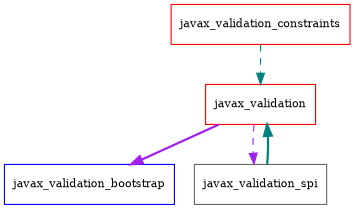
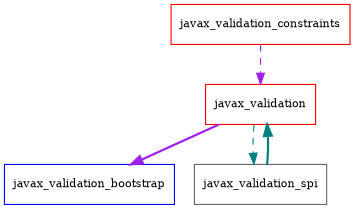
(261, 59) -> (261, 59)
(253, 139) -> (253, 139)
